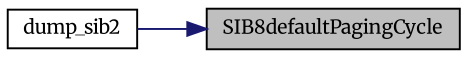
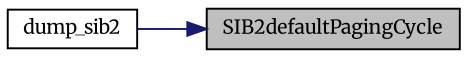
(333, 29) -> (333, 29)
